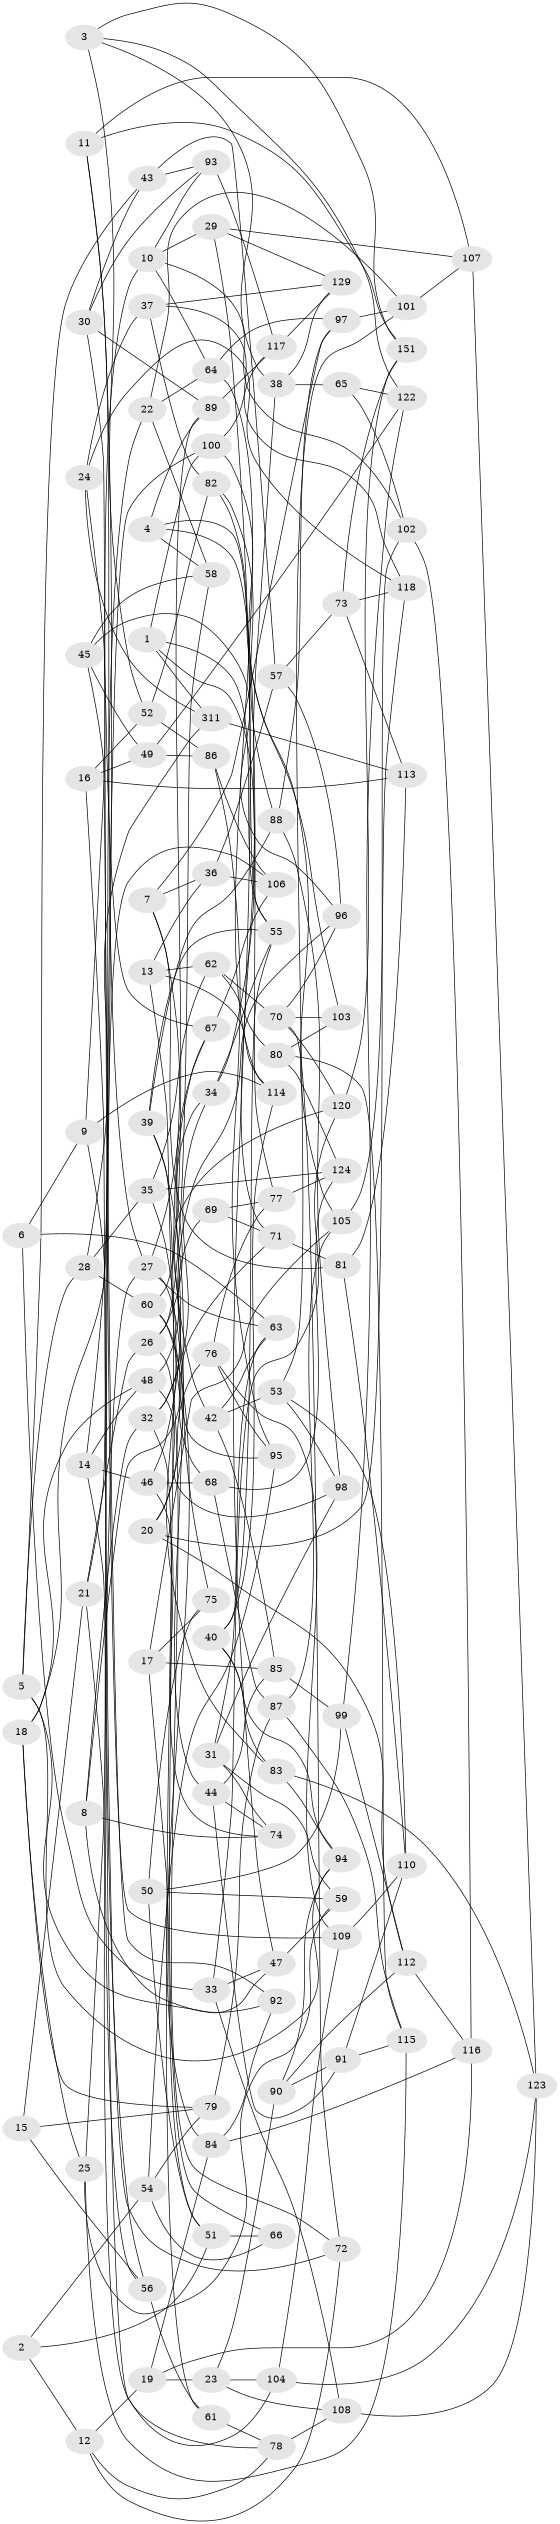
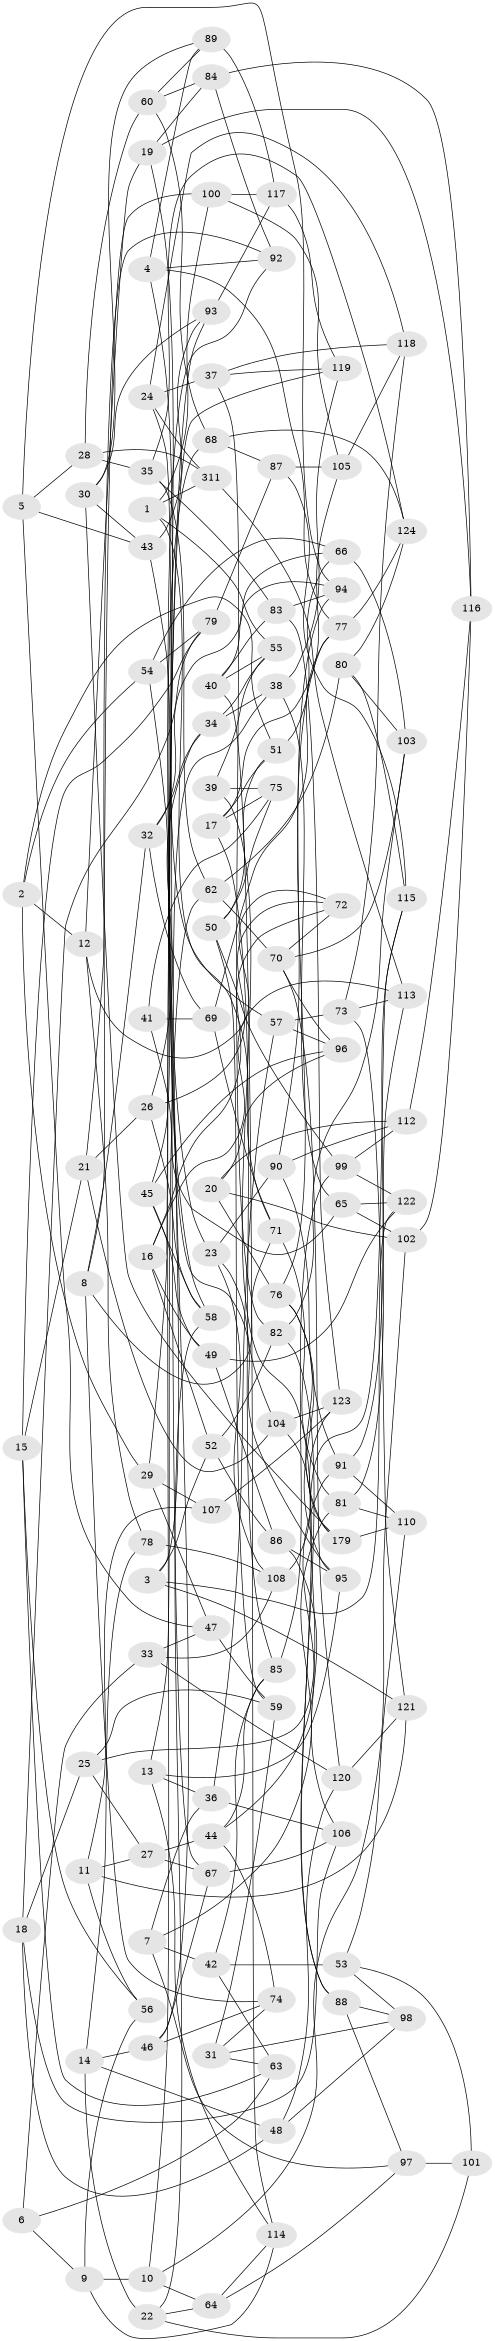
(179, 243) -> (44, 1195)
(342, 283) -> (342, 369)
(439, 283) -> none
(407, 350) -> (407, 1708)
none -> (390, 642)
(250, 692) -> (212, 264)
none -> (147, 1019)
(201, 1310) -> (40, 1853)
(342, 1937) -> (342, 1541)
(211, 2418) -> none
